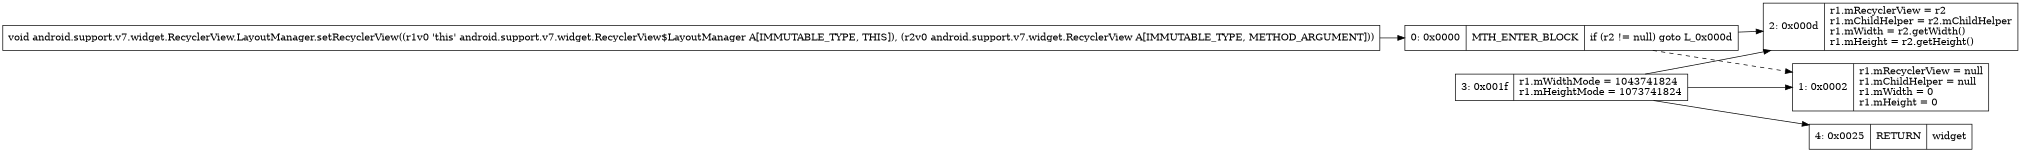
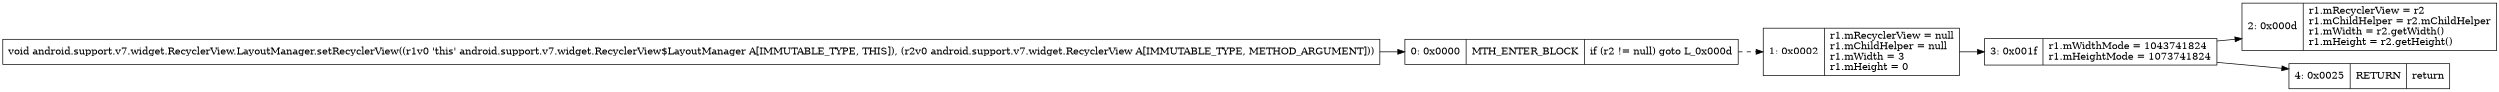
(1747, 32) -> none
(1737, 87) -> (1968, 52)
(1896, 92) -> (1867, 57)
(1949, 136) -> (2428, 76)
